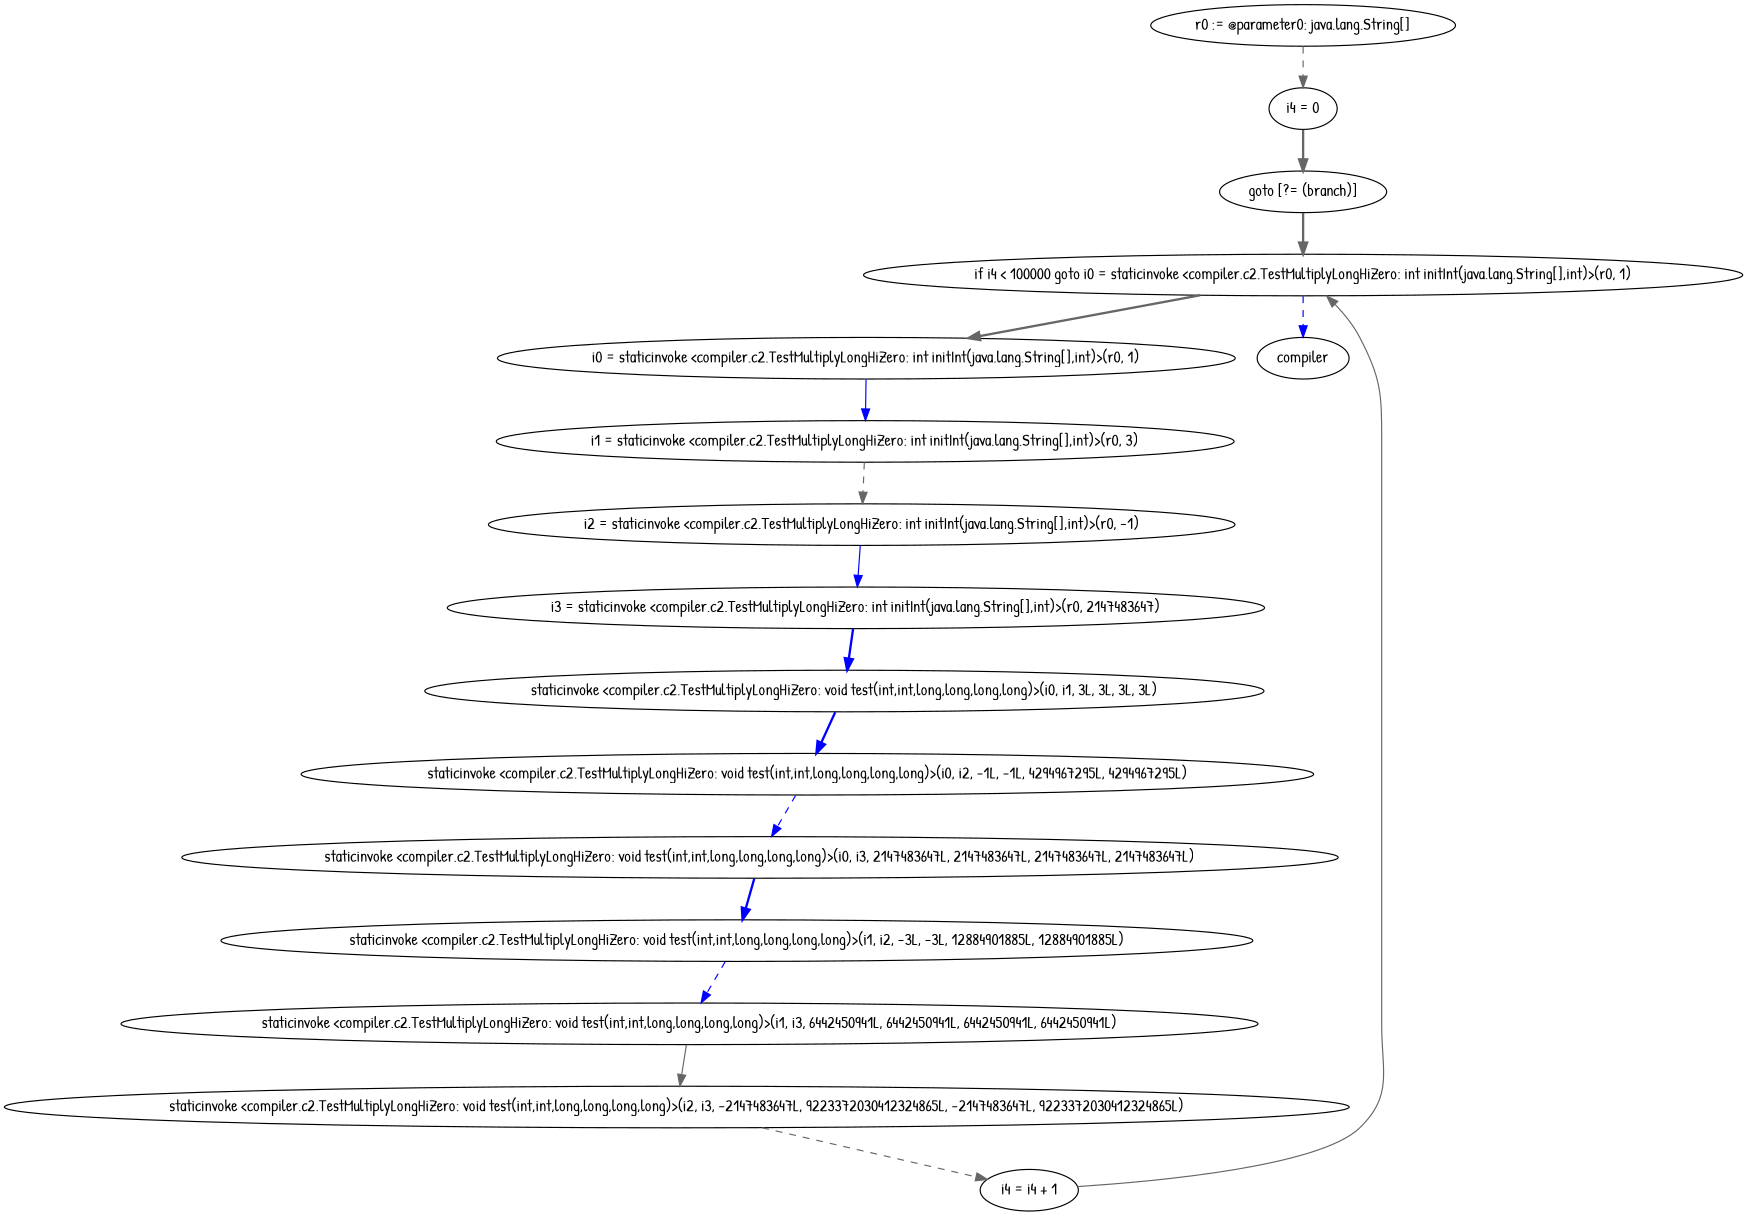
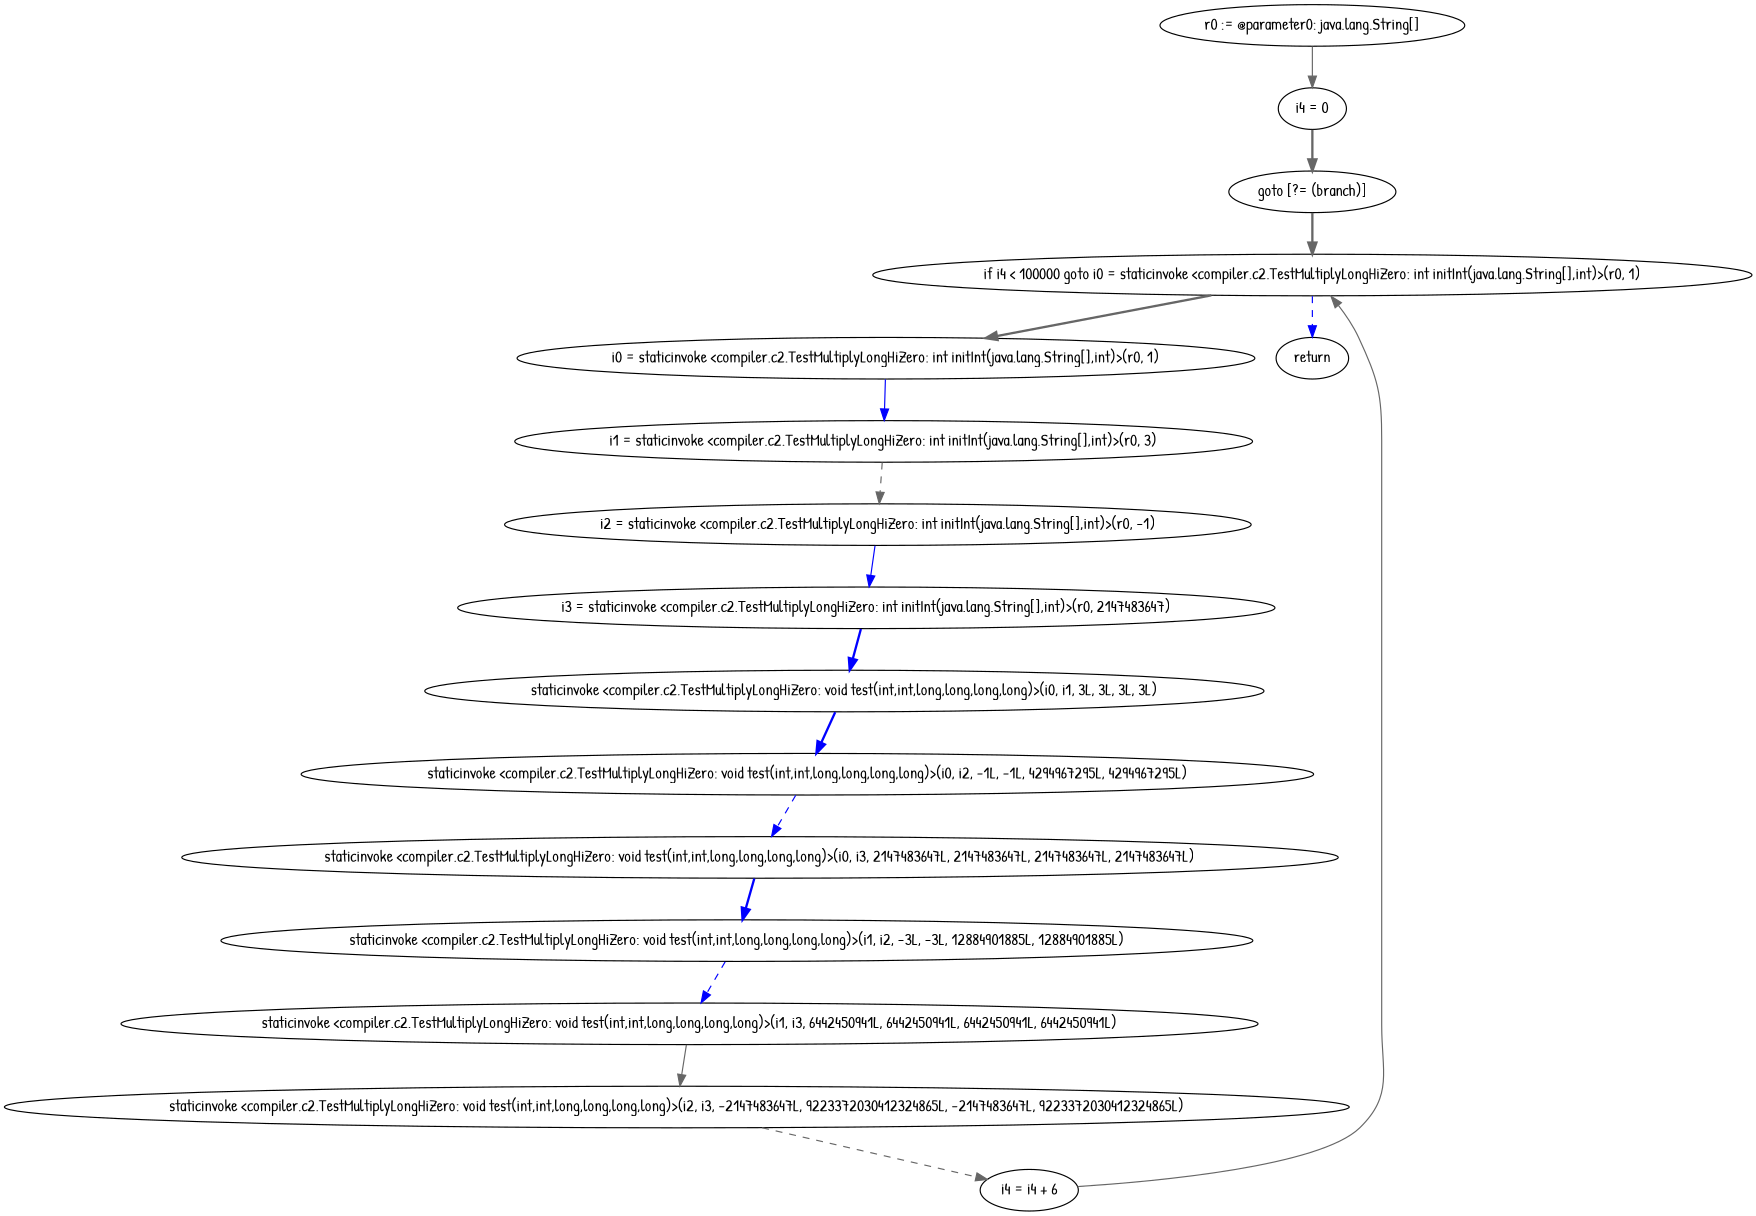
(1303, 61) -> (1312, 61)
(1303, 358) -> (1312, 358)
(1029, 1190) -> (1029, 1190)
